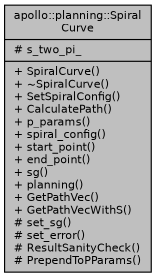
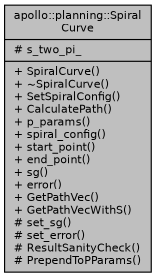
(49, 185) -> (38, 185)
